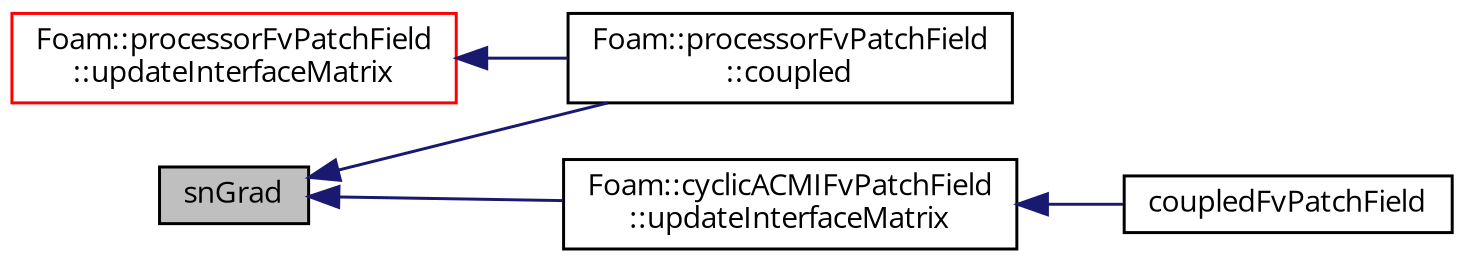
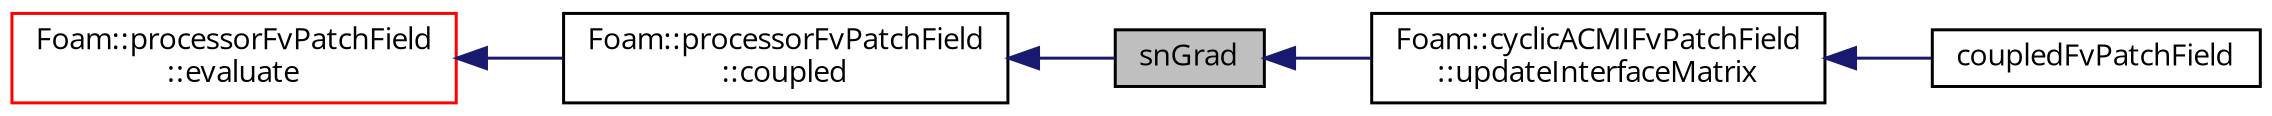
(234, 58) -> (234, 58)
(473, 137) -> (1077, 58)
